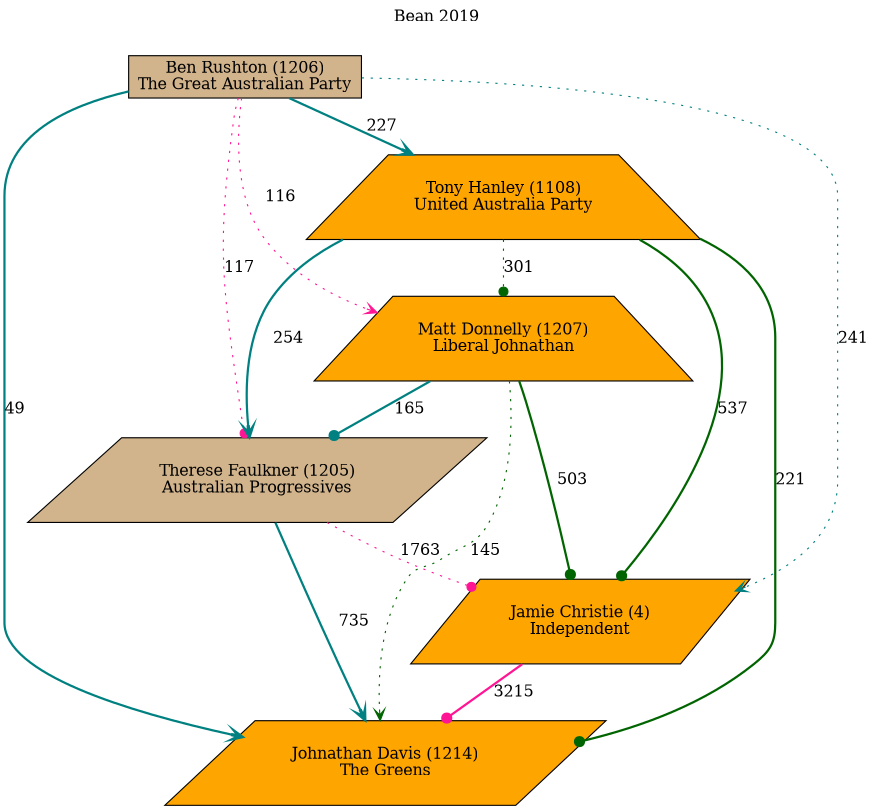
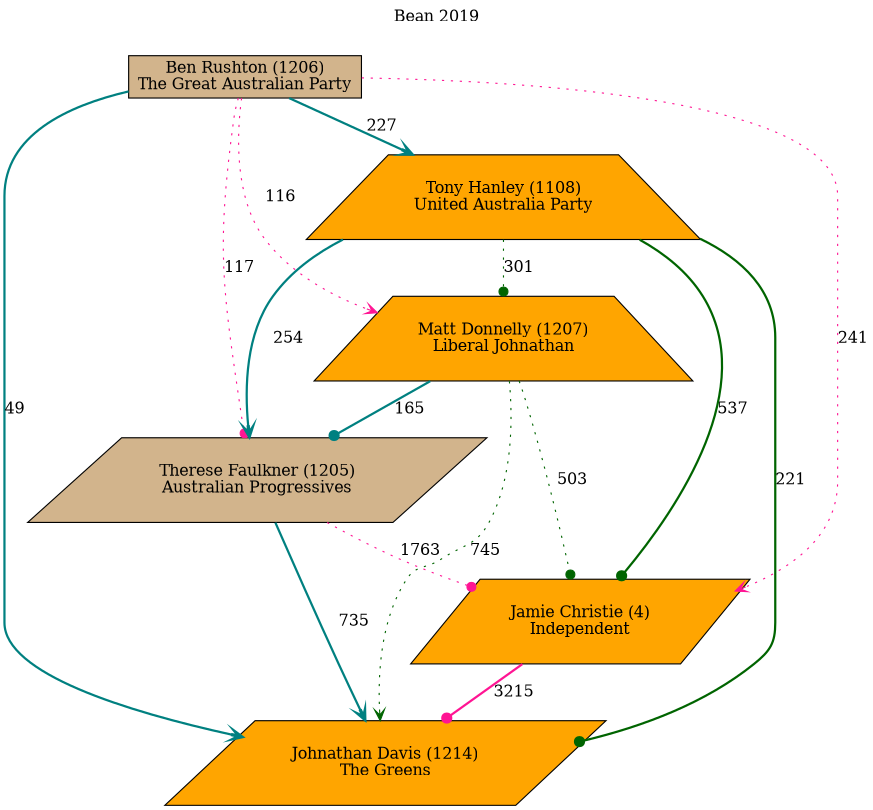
(821, 161) -> (821, 161)
(546, 475) -> (546, 475)
(486, 551) -> (486, 551)
